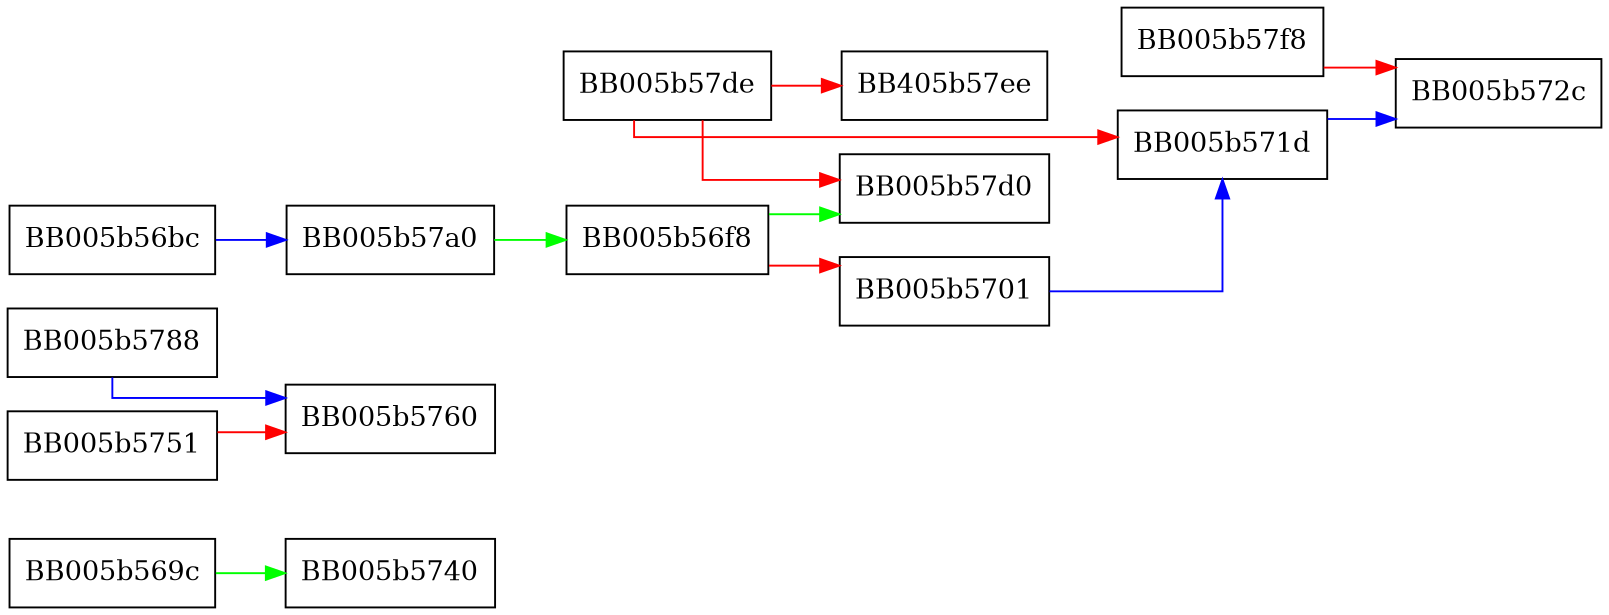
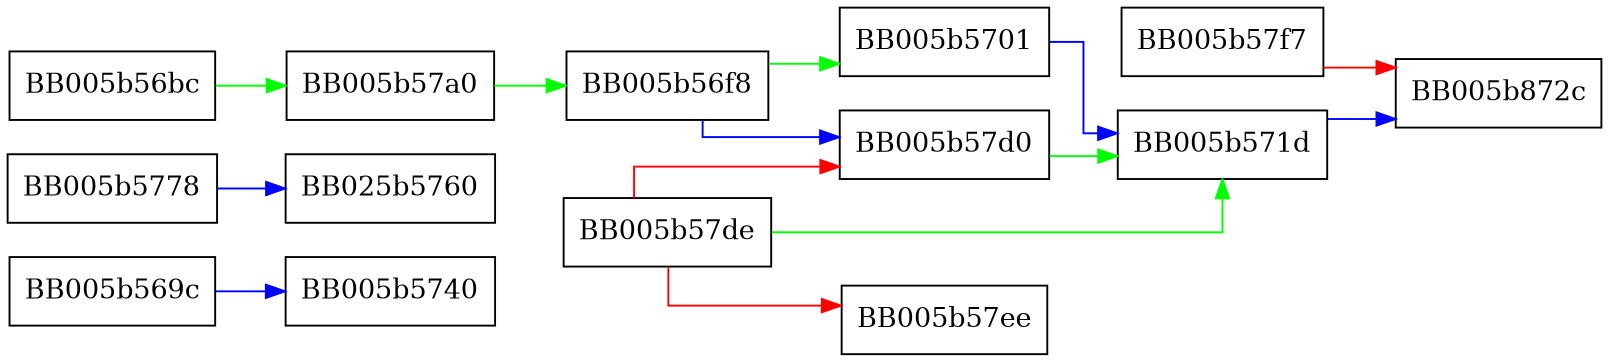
(1222, 42) -> (1222, 42)
(944, 86) -> (944, 320)
(1499, 93) -> (1499, 93)
(858, 137) -> (1014, 232)
none -> (1074, 156)
(795, 214) -> (753, 137)
(241, 240) -> (241, 86)
(795, 266) -> (795, 64)
(112, 343) -> (112, 189)
(390, 419) -> (390, 189)
(112, 446) -> none
(241, 573) -> (241, 291)
